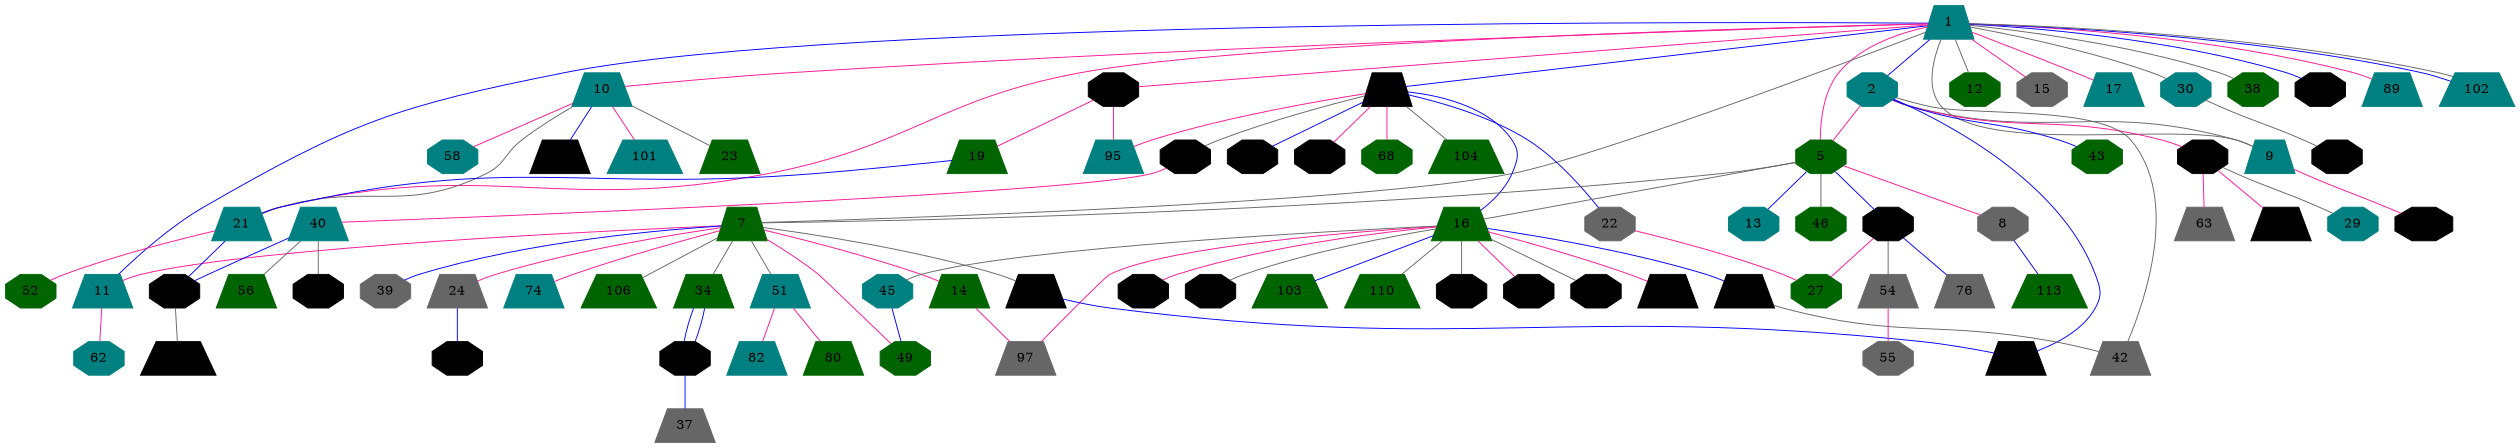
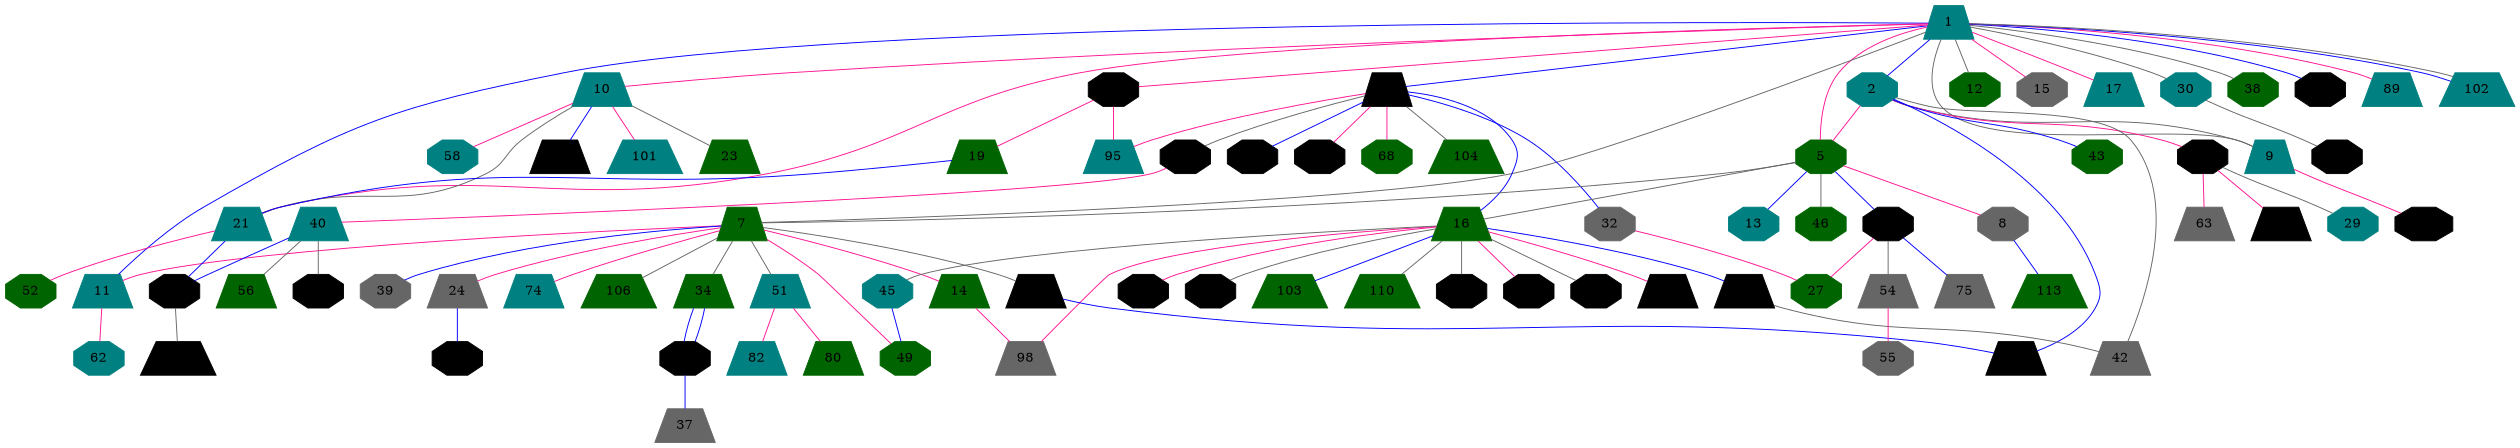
(1610, 224) -> (1610, 224)
(1965, 291) -> (1965, 291)
(1026, 358) -> (1026, 358)
